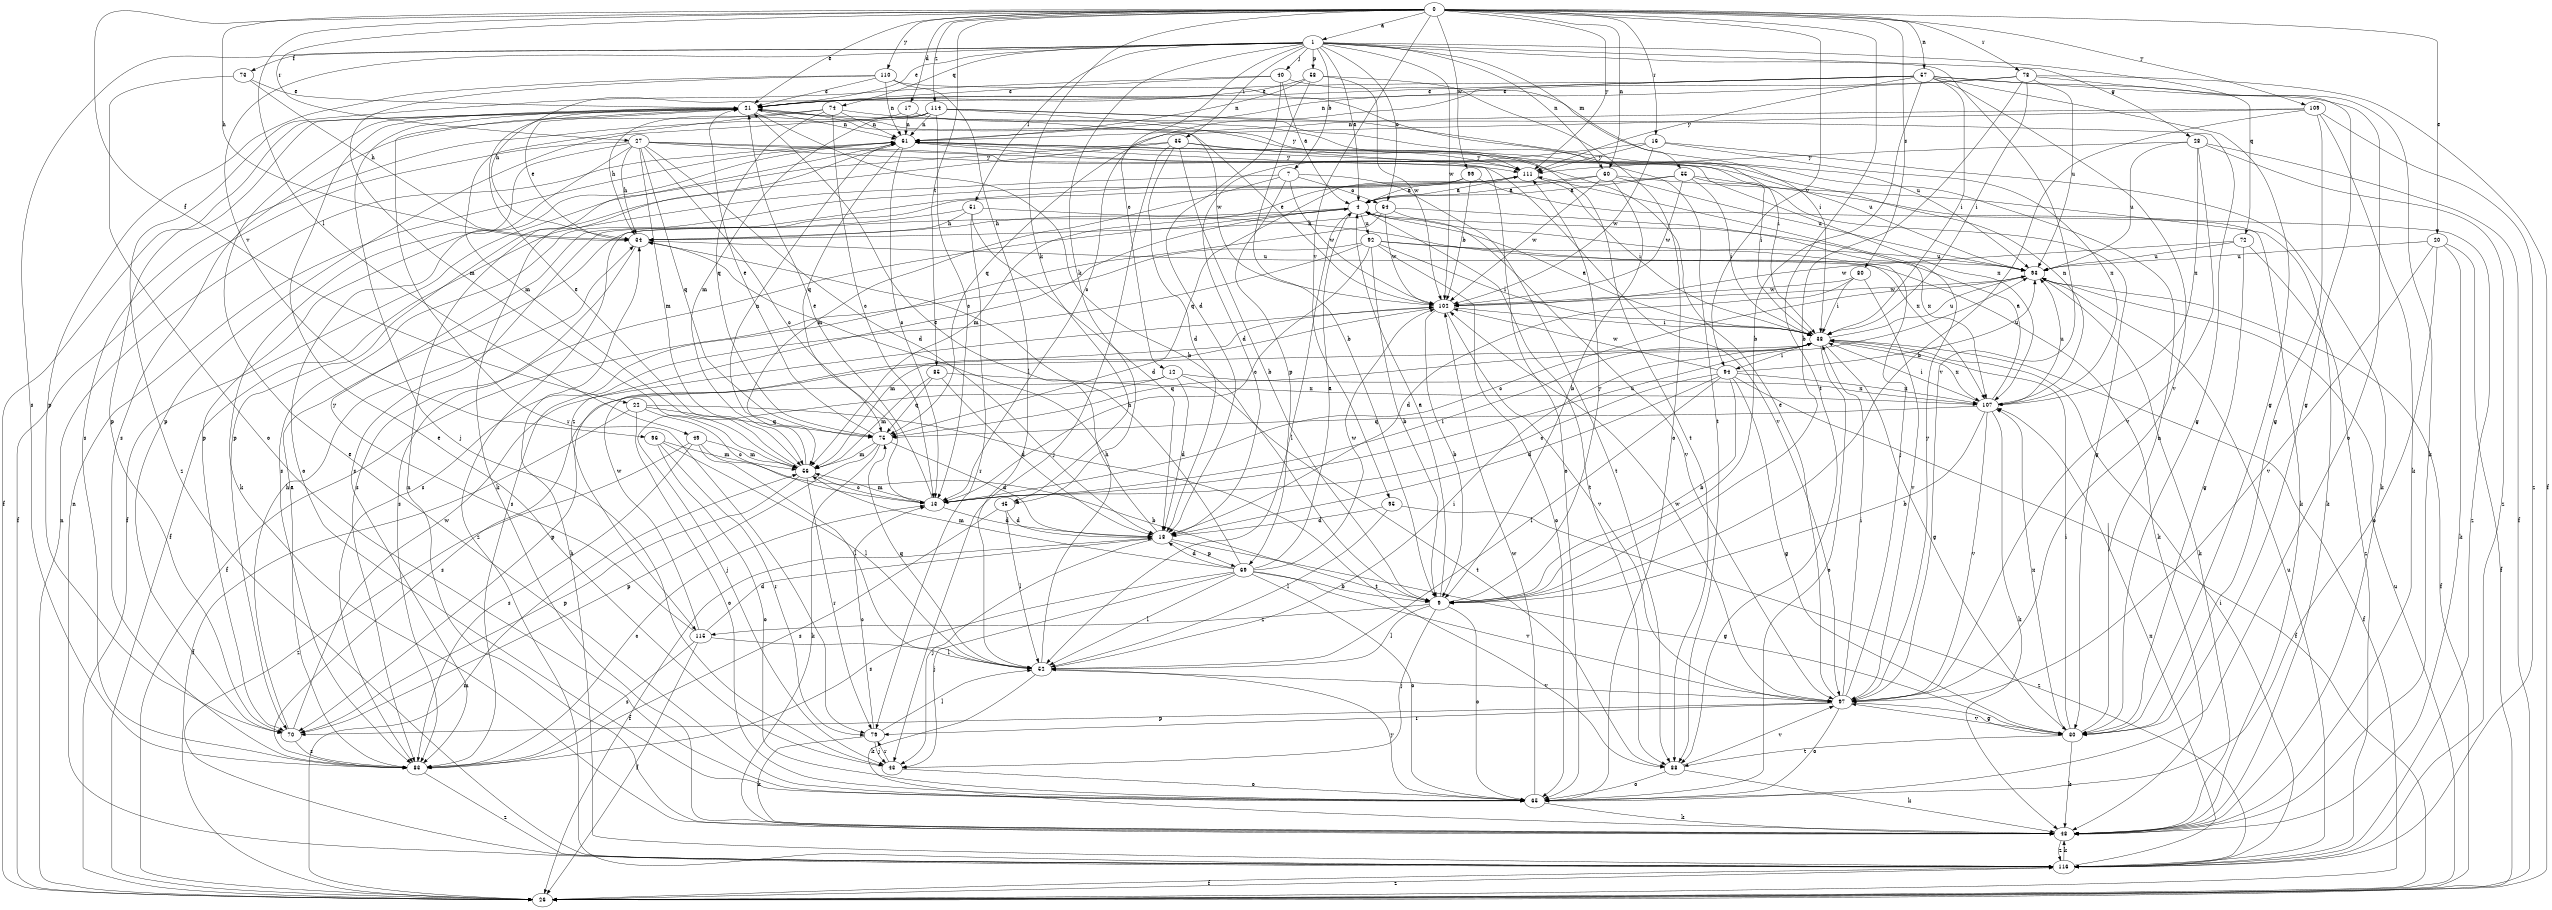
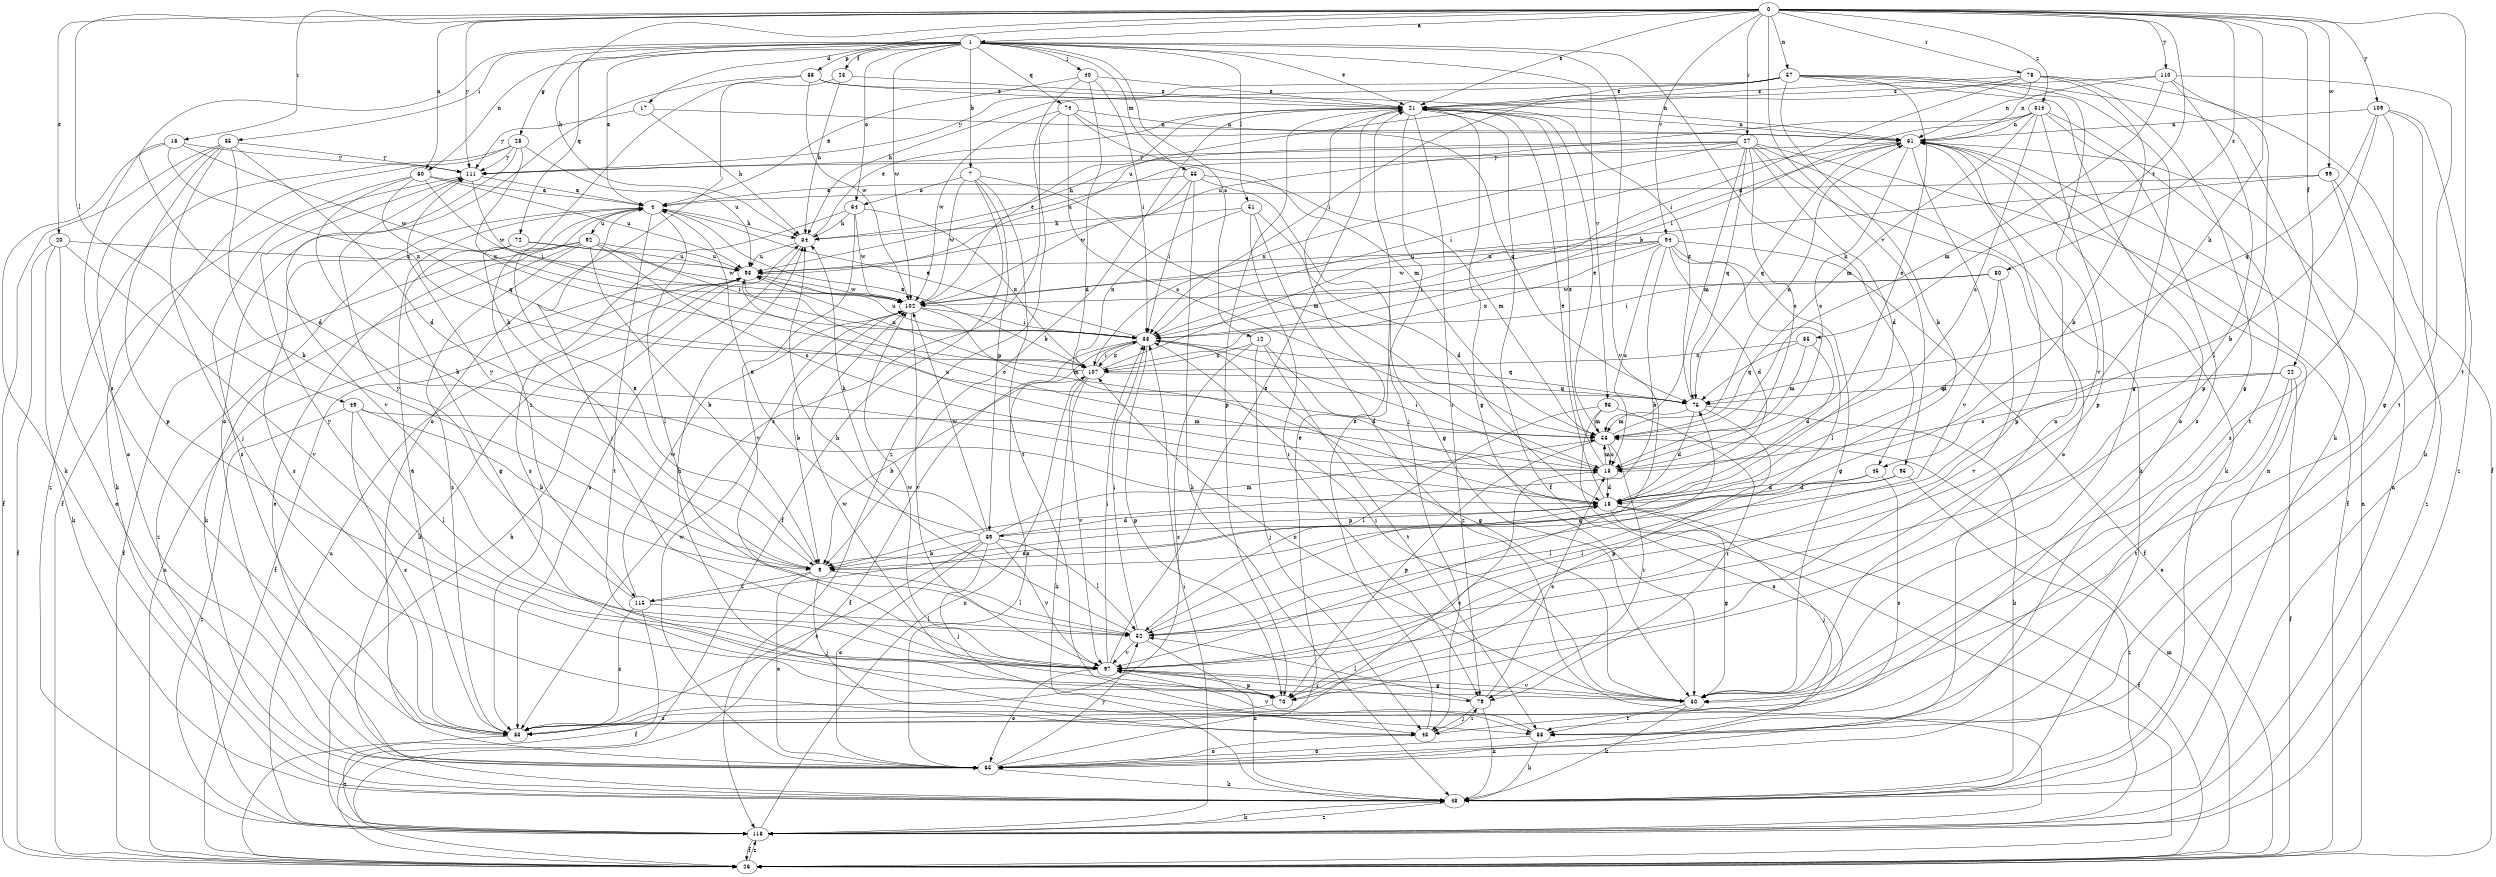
(243, 75) -> (842, 75)
(1313, 75) -> (811, 75)
(936, 108) -> (2040, 108)
(695, 224) -> (2121, 527)
(1775, 355) -> (1409, 289)
